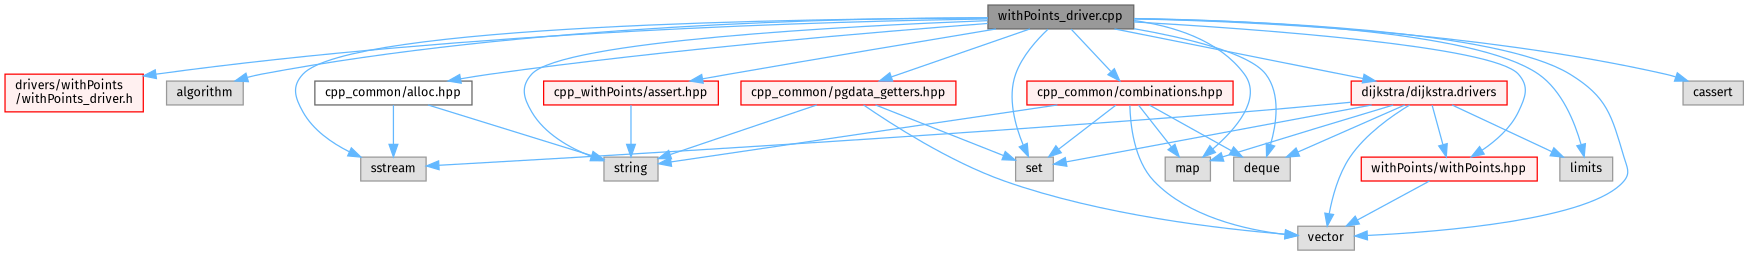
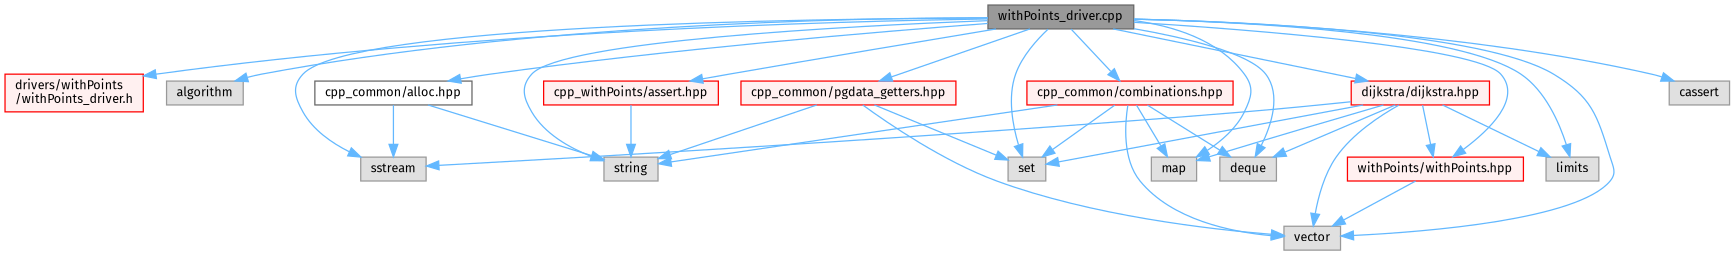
(1429, 93) -> (1420, 93)
